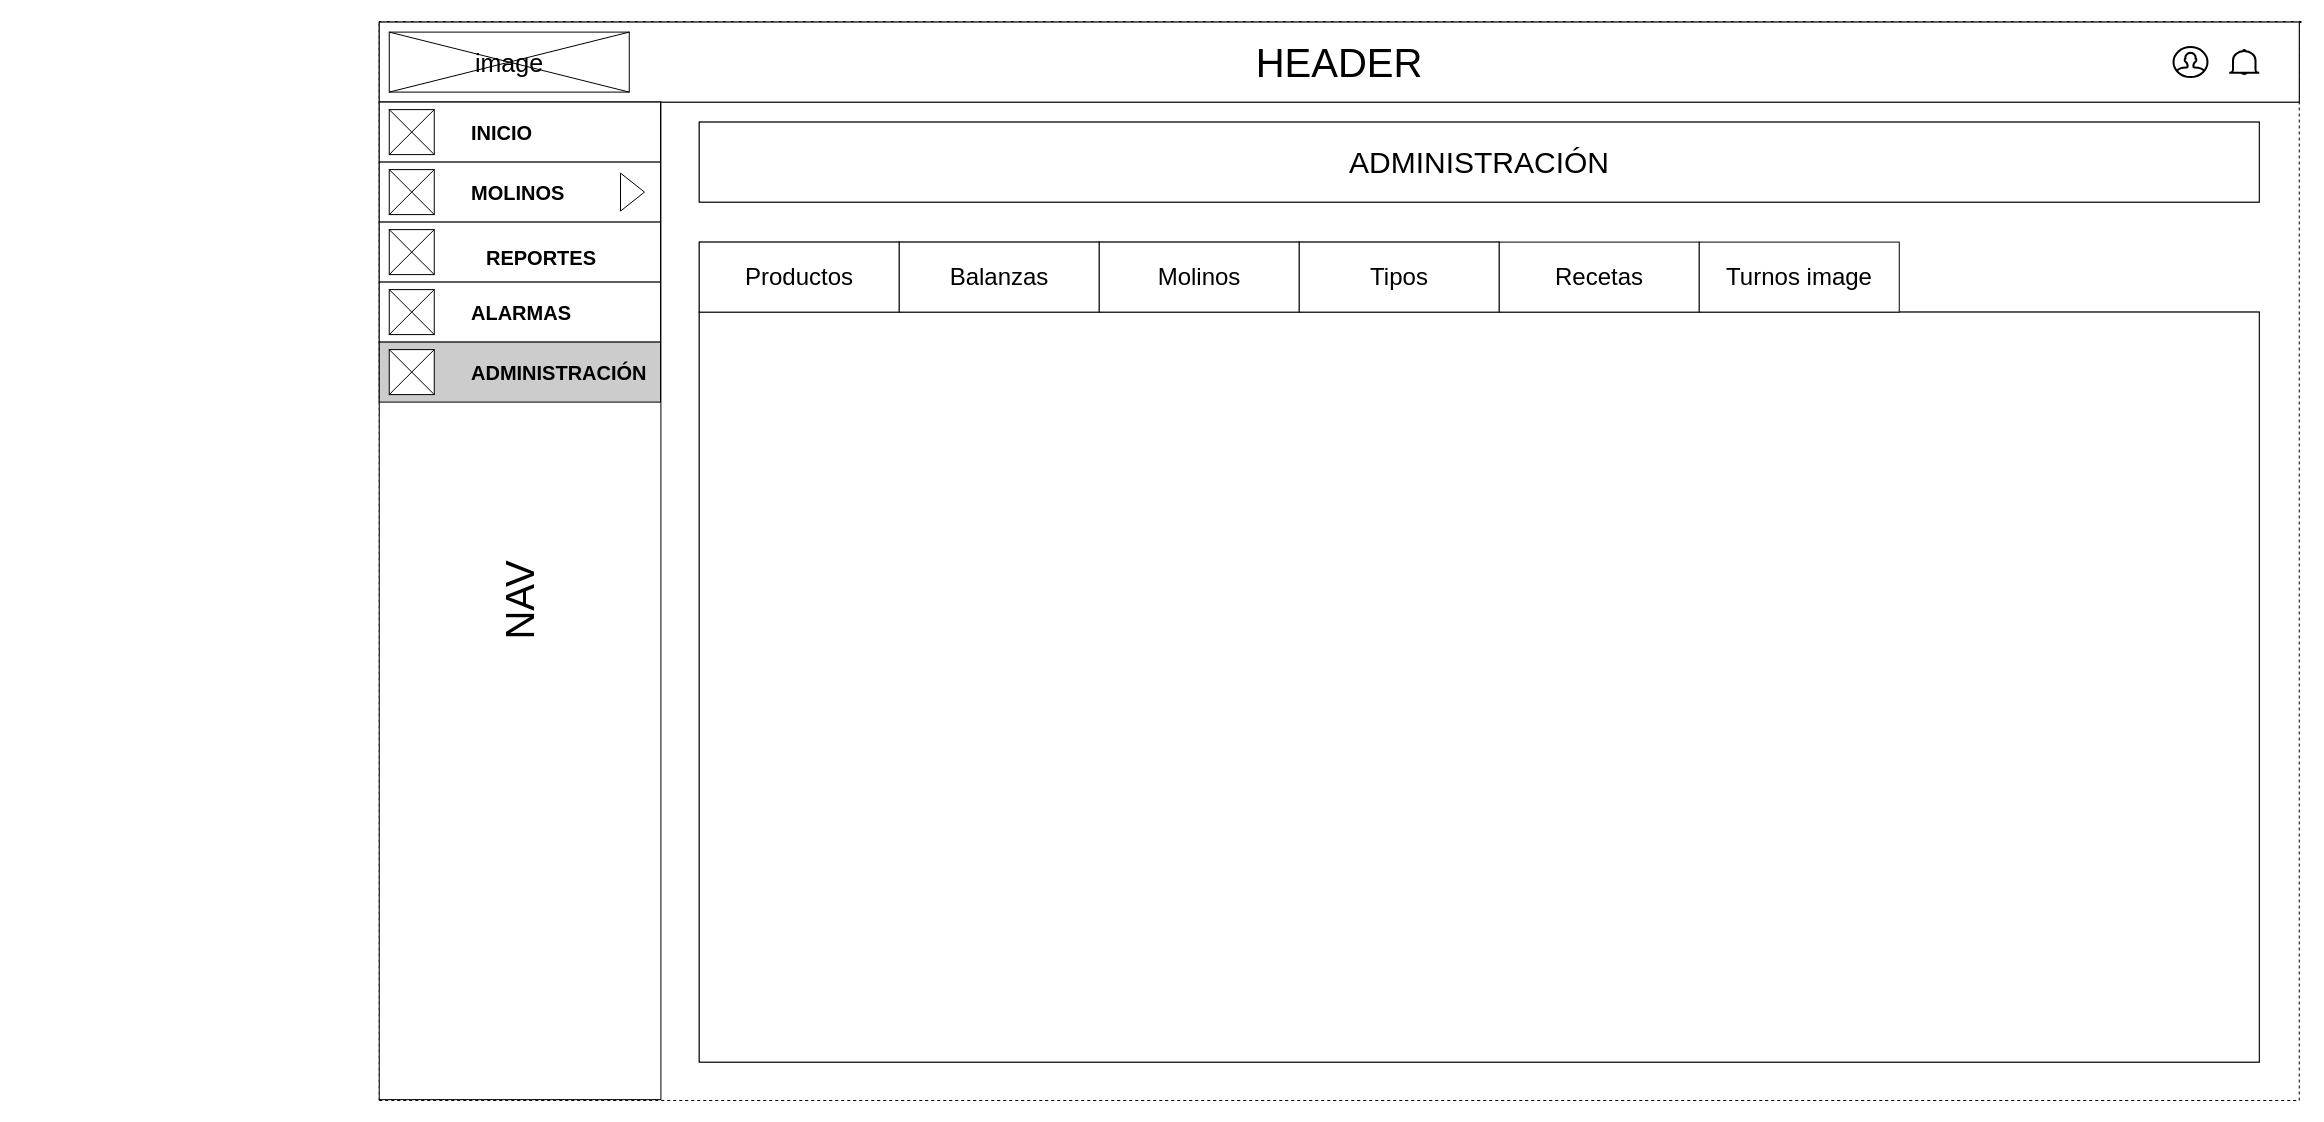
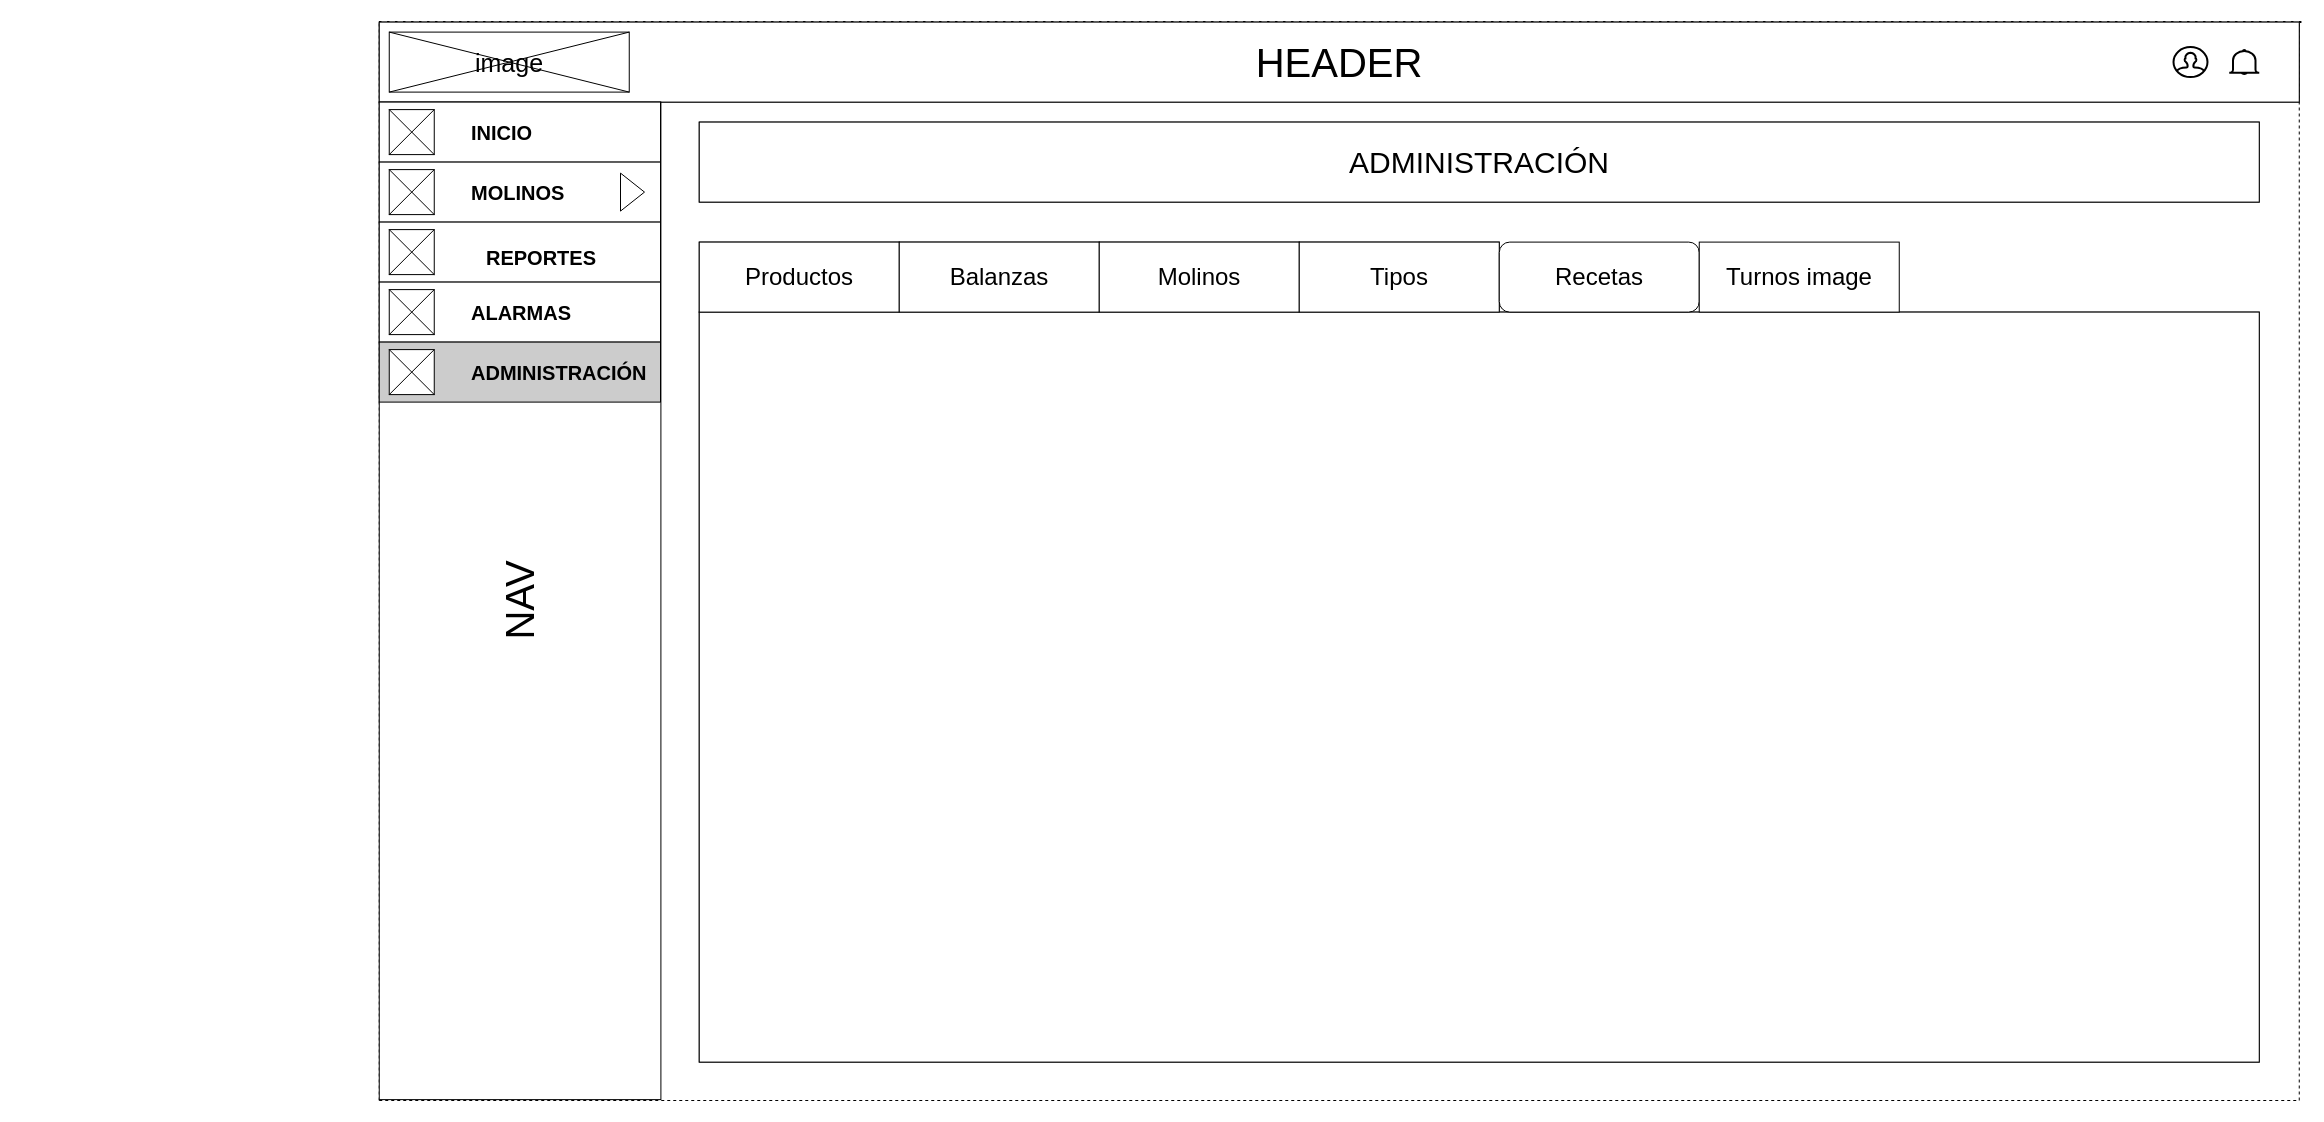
(1599, 277) -> (1599, 277)
